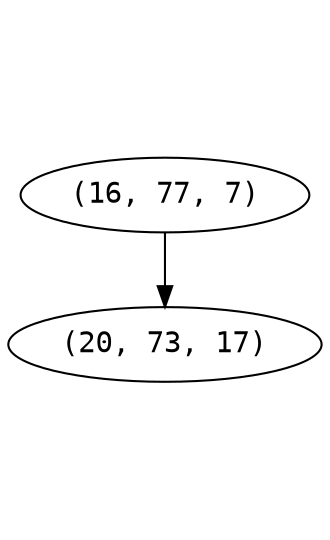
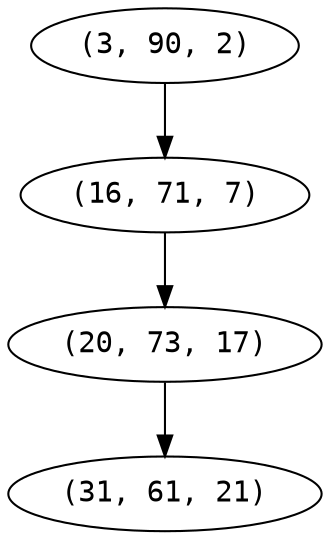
none -> (165, 46)
(165, 195) -> (165, 195)
none -> (165, 494)
